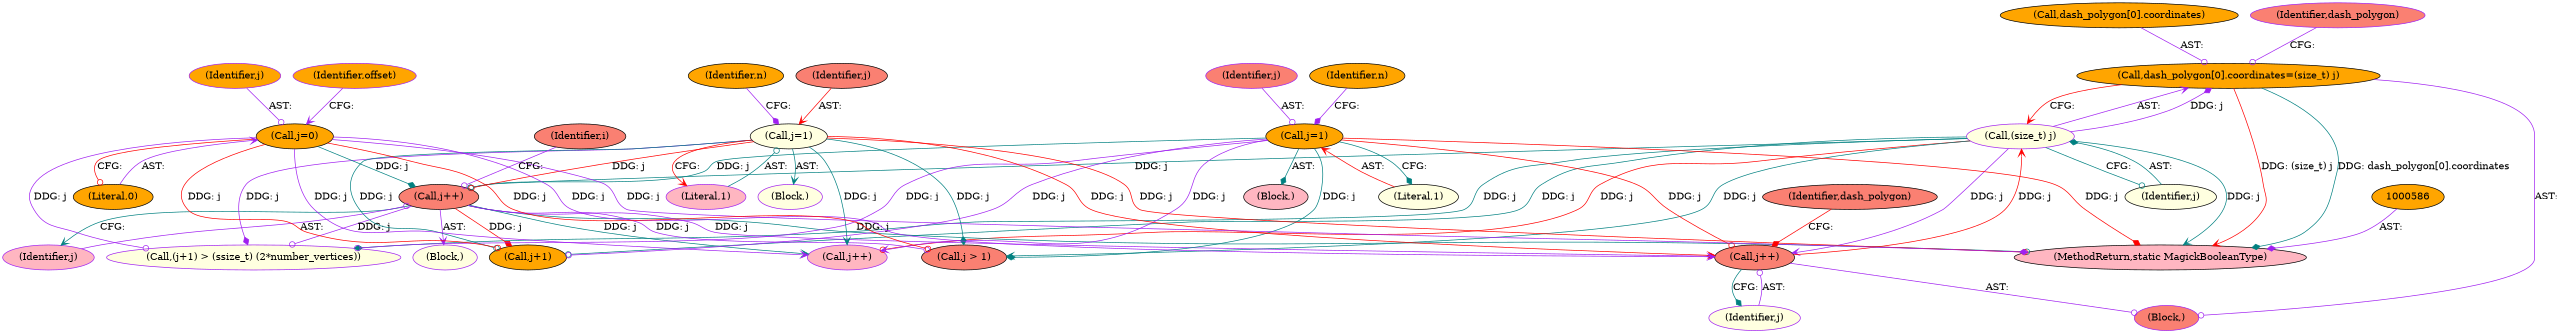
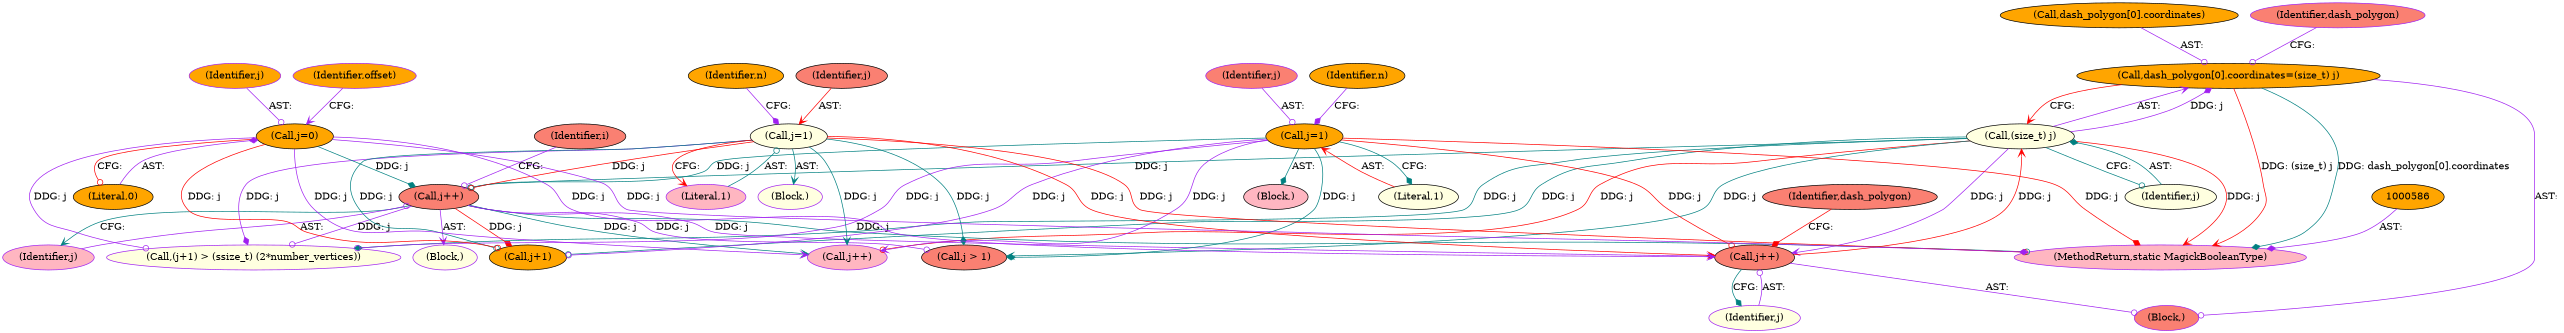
(2020, 136) -> (2020, 136)
(180, 150) -> (180, 150)
(2186, 162) -> (2186, 162)
(501, 200) -> none
(2160, 257) -> (2160, 257)
